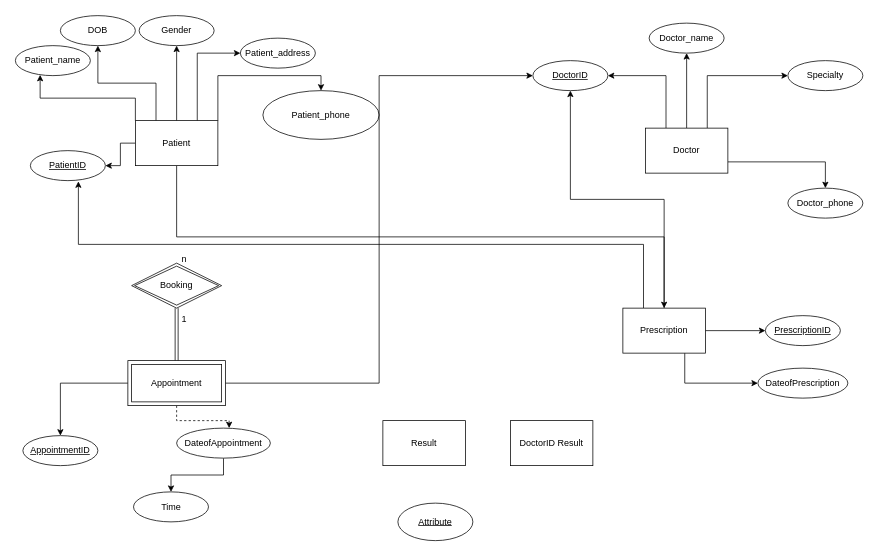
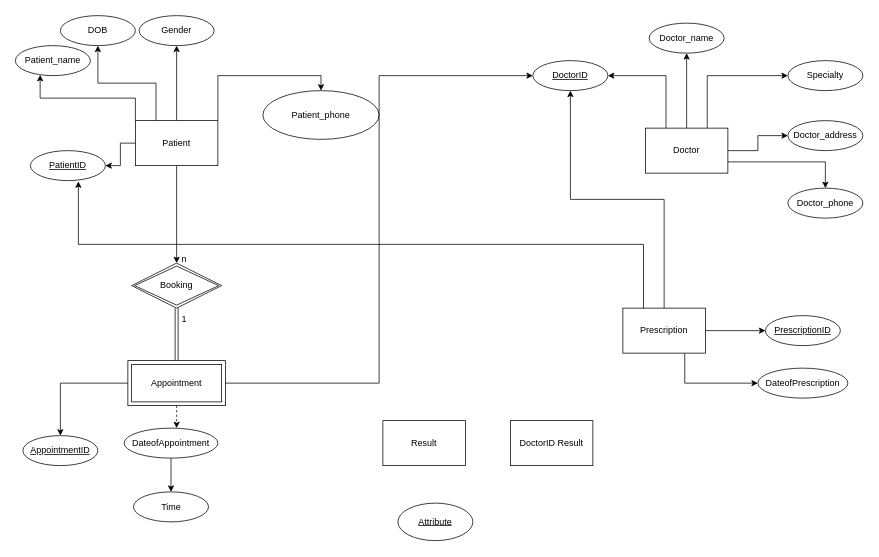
(278, 53) -> none
(197, 86) -> none
none -> (825, 135)
none -> (744, 150)
(418, 237) -> (177, 246)
(224, 443) -> (171, 443)
